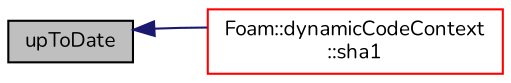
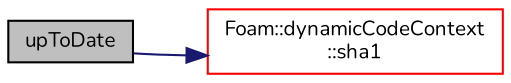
(181, 28) -> (160, 55)
